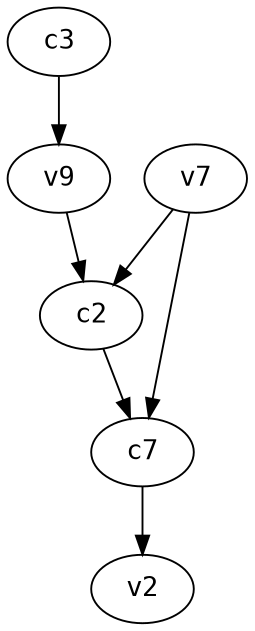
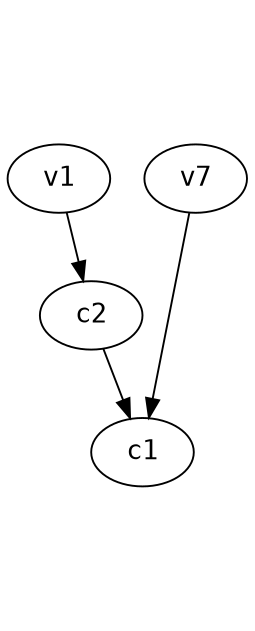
(59, 42) -> none
(59, 179) -> (59, 179)
(149, 239) -> none
(142, 452) -> (142, 452)
(142, 589) -> none
